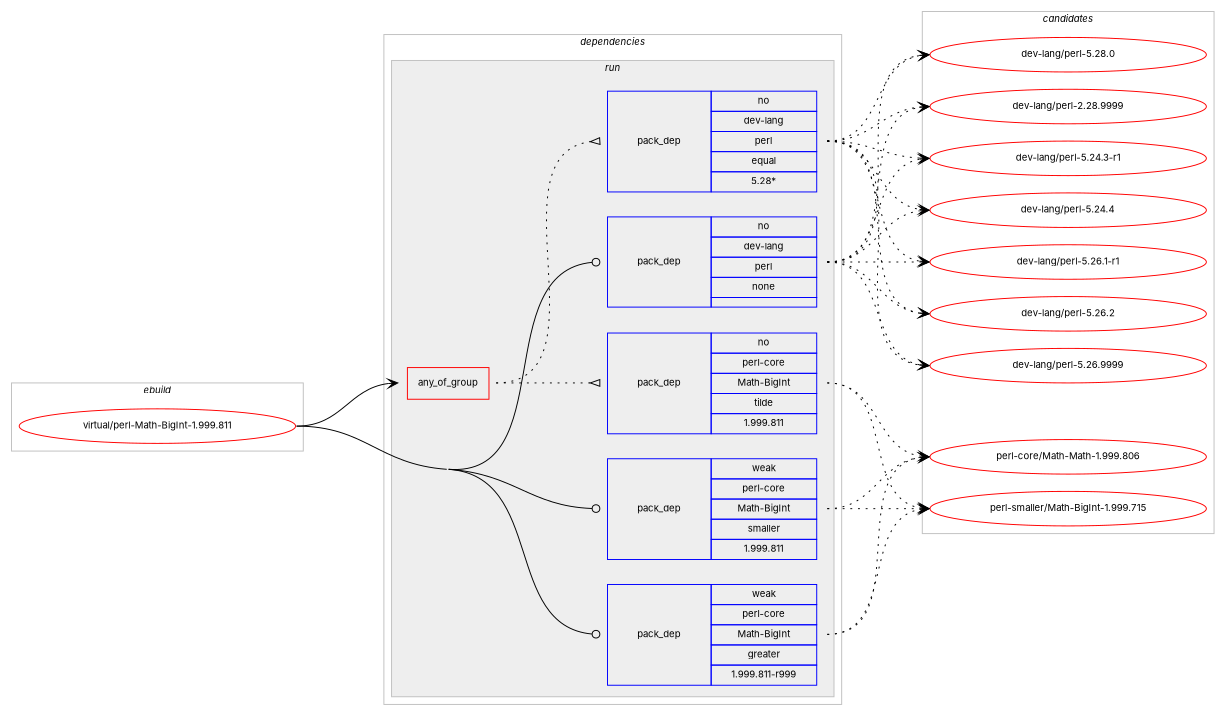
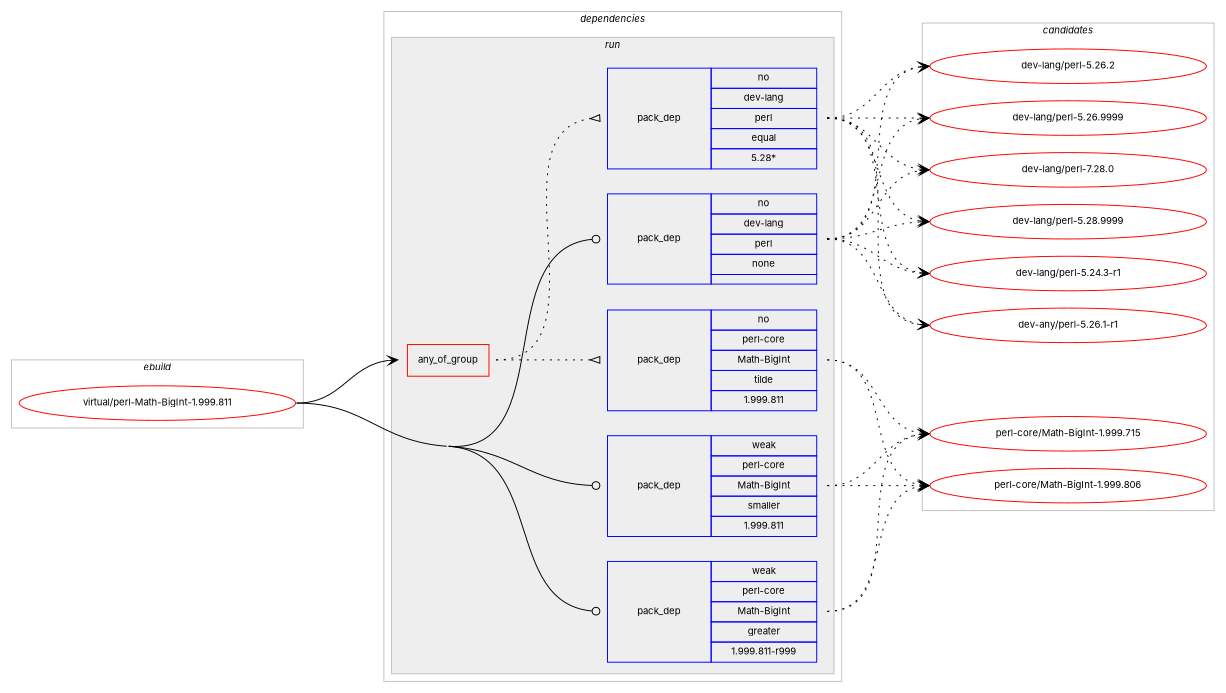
(1068, 55) -> (1068, 170)
(1068, 107) -> (1068, 222)
(1068, 210) -> none
(1068, 262) -> (1068, 325)
(1068, 457) -> (1068, 486)
(1068, 509) -> (1068, 434)
